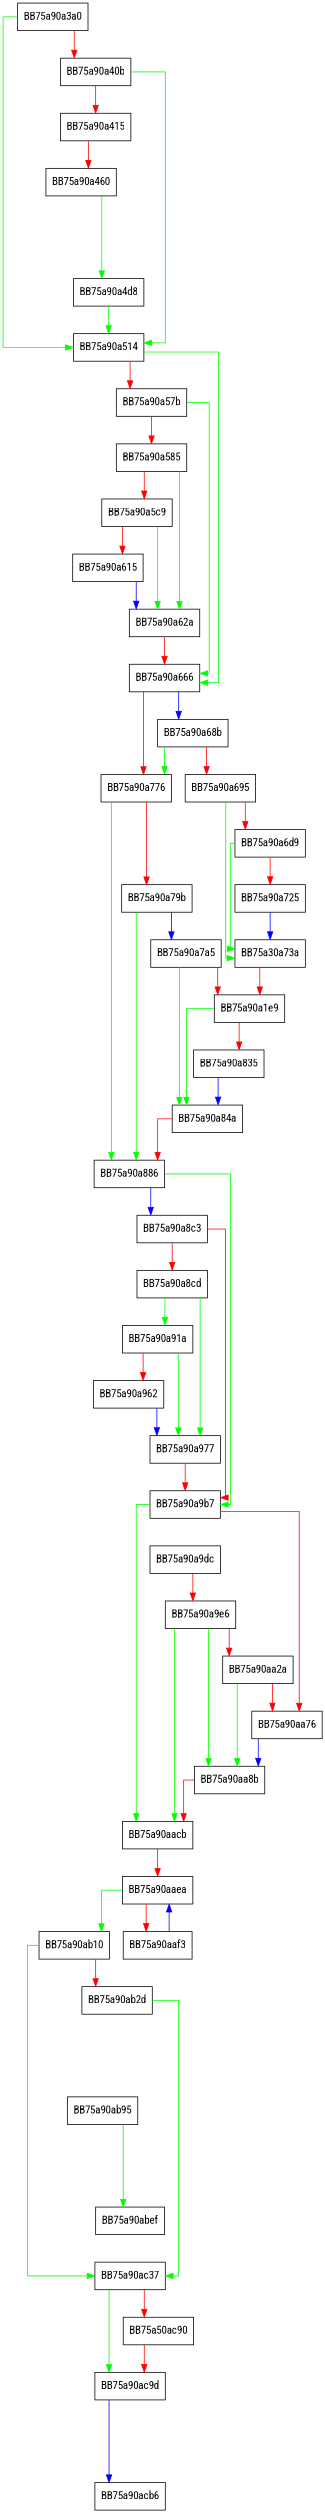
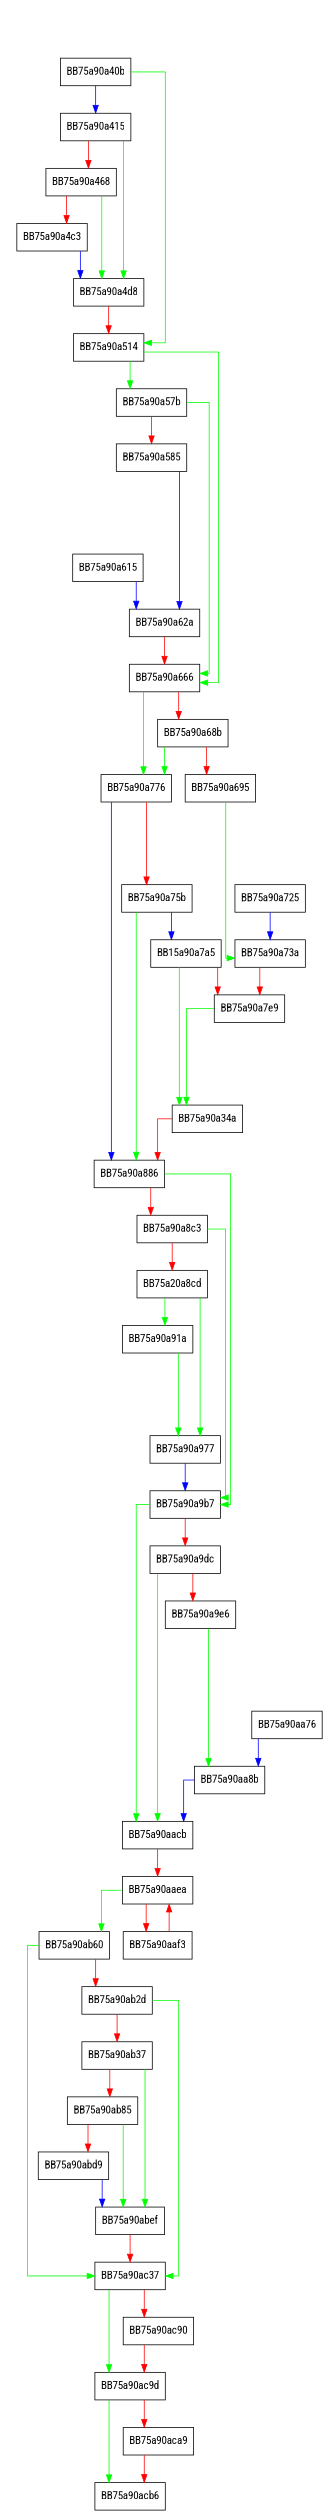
(53, 17) -> none
(96, 96) -> (96, 96)
(81, 182) -> (81, 182)
none -> (124, 206)
none -> (52, 237)
(109, 316) -> (109, 316)
(130, 371) -> (130, 371)
(137, 513) -> none
(179, 536) -> (179, 536)
(179, 702) -> (179, 702)
(143, 729) -> (143, 729)
(270, 843) -> none
(157, 898) -> (157, 898)
(186, 954) -> (186, 954)
(270, 954) -> (270, 954)
(111, 977) -> (111, 977)
(249, 1009) -> (249, 1009)
(229, 1064) -> none
(207, 1119) -> (207, 1119)
(151, 1198) -> (151, 1198)
(172, 1284) -> (172, 1284)
(226, 1355) -> (226, 1355)
(129, 1394) -> none
(185, 1473) -> (185, 1473)
(299, 1568) -> (185, 1528)
(258, 1670) -> none
(174, 1721) -> (158, 1694)
(184, 1791) -> (184, 1791)
(169, 1922) -> (169, 1922)
(74, 1945) -> (74, 1945)
none -> (117, 2056)
(103, 2111) -> (103, 2111)
none -> (73, 2166)
none -> (130, 2244)
(158, 2331) -> (158, 2331)
(109, 2437) -> (109, 2437)
none -> (158, 2441)
